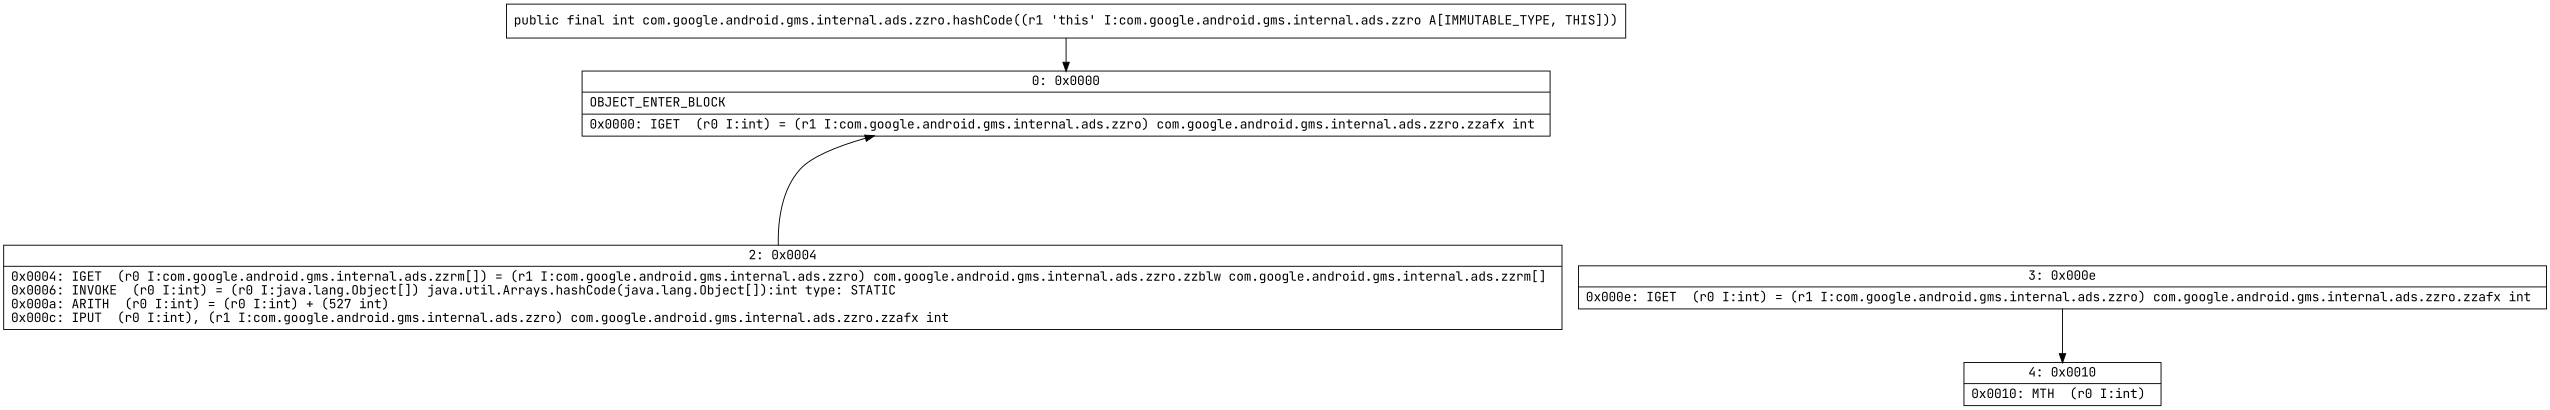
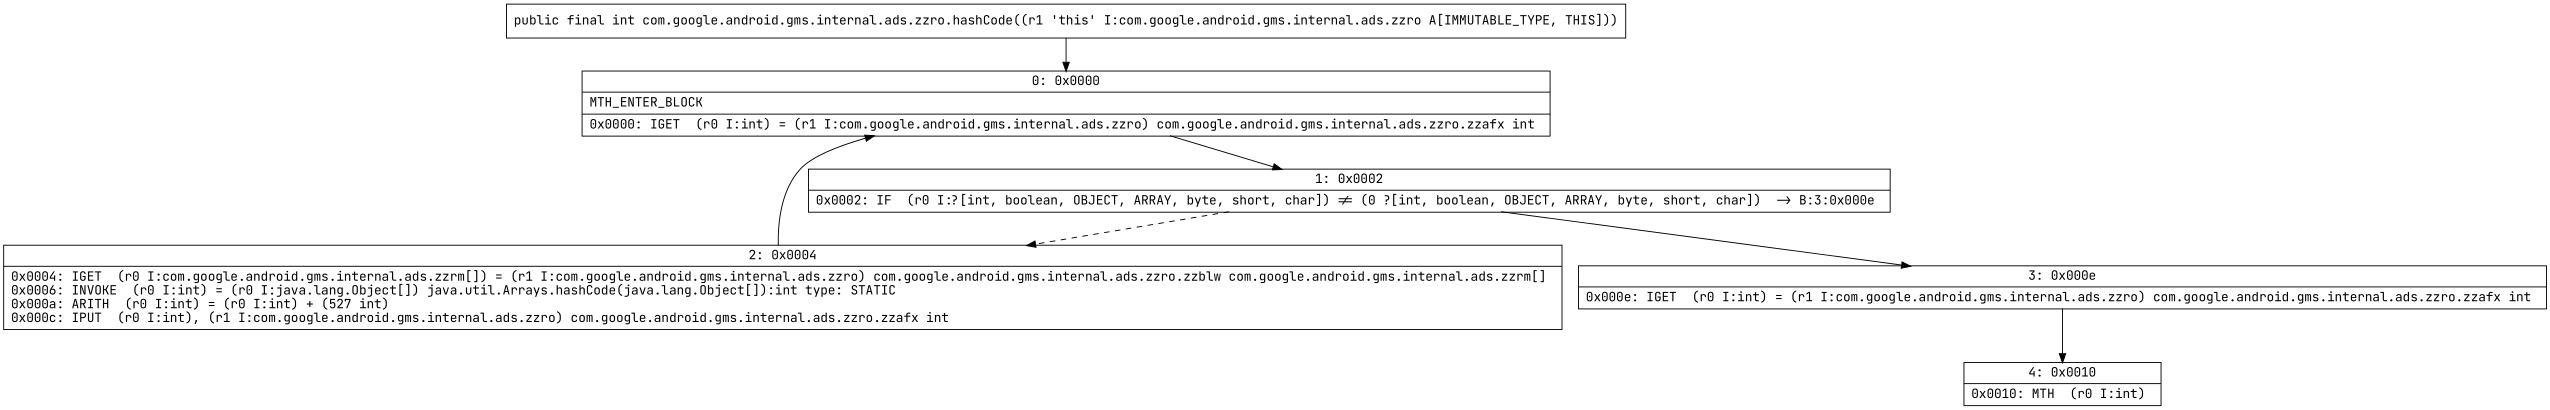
(658, 103) -> (646, 103)
none -> (1349, 191)
